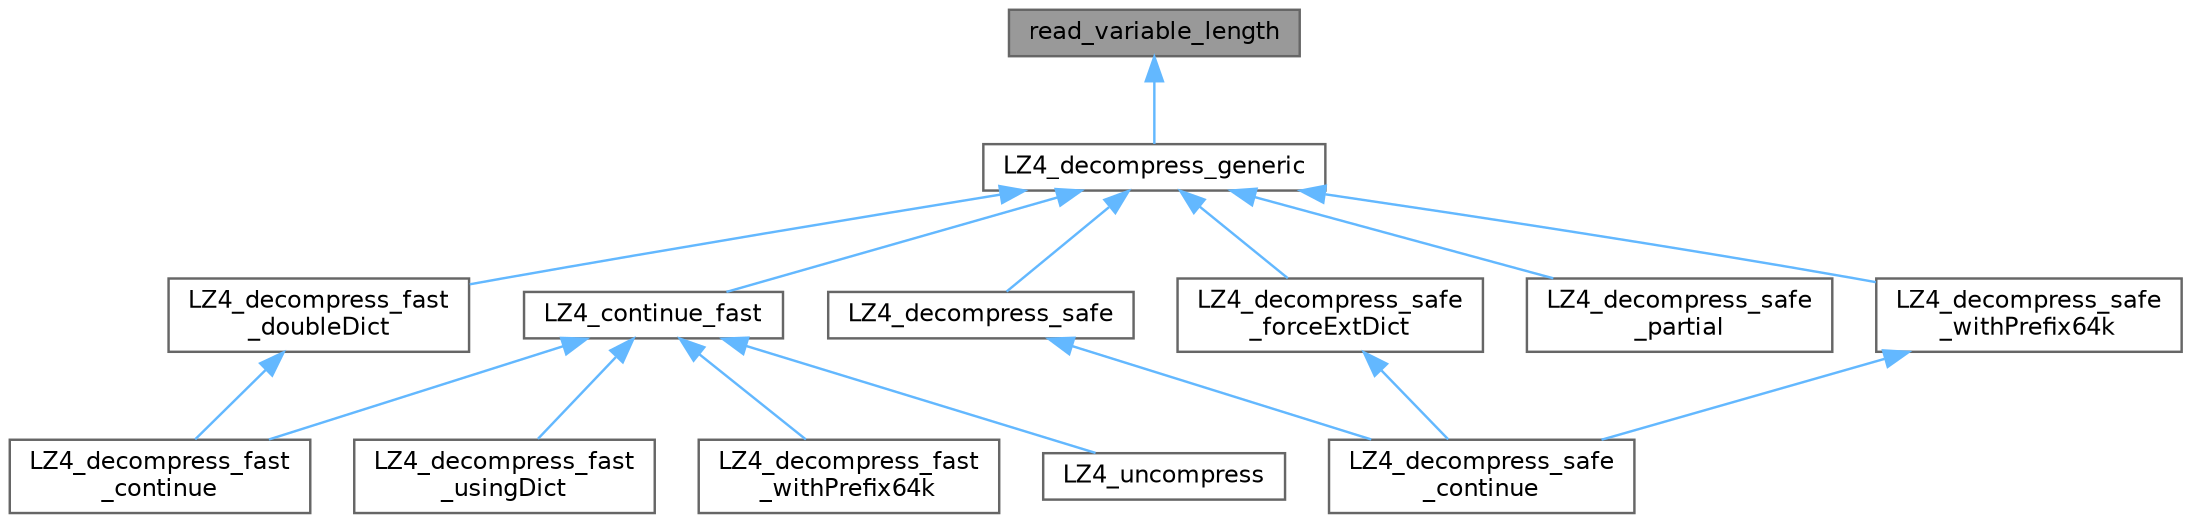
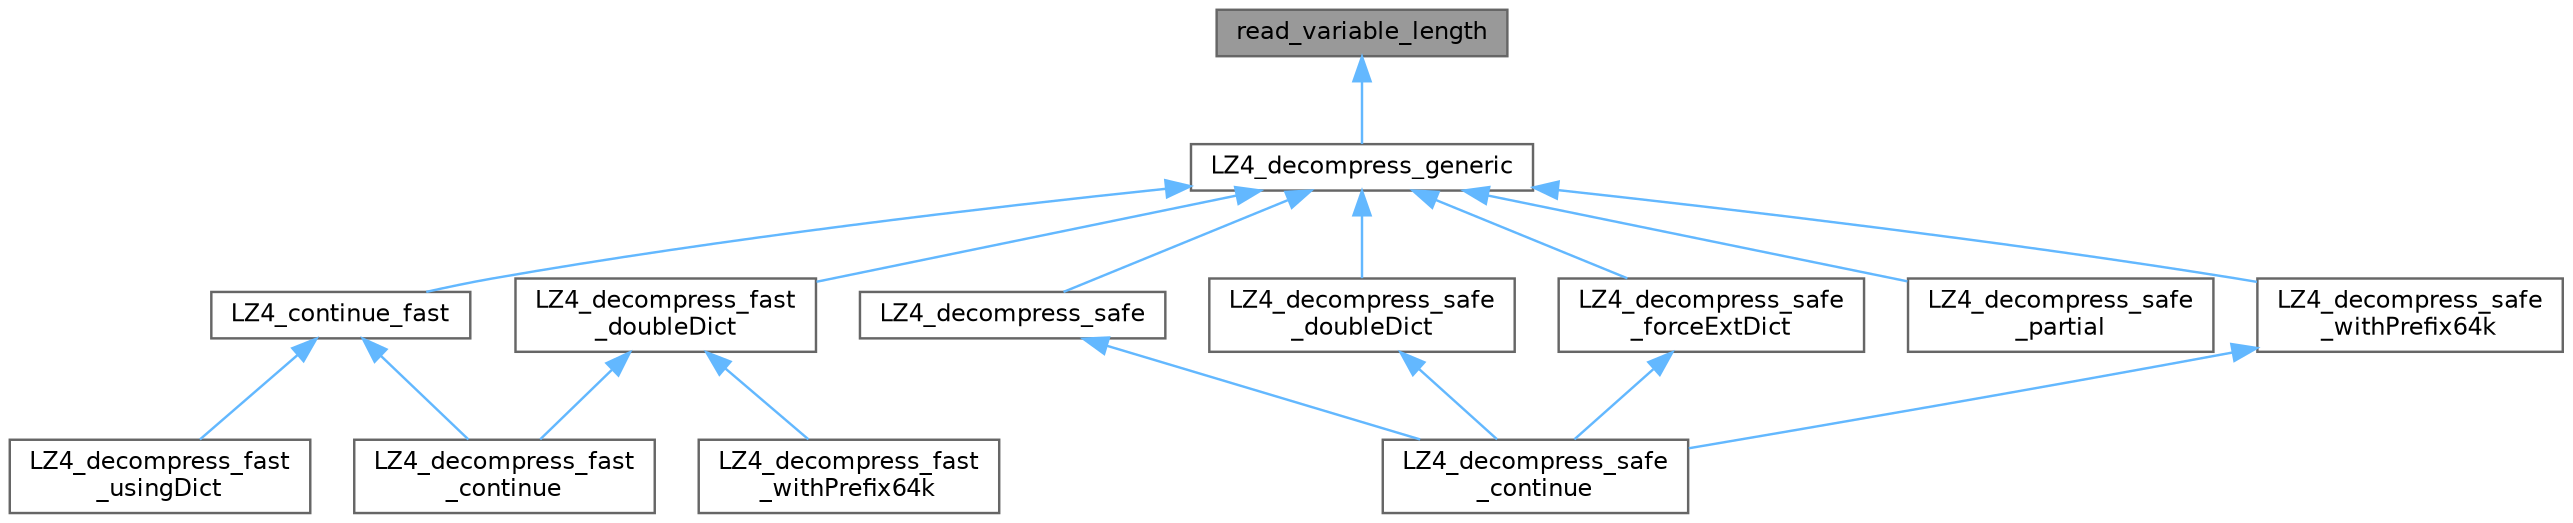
none -> (1362, 315)
(753, 397) -> (767, 404)
(1164, 476) -> none
